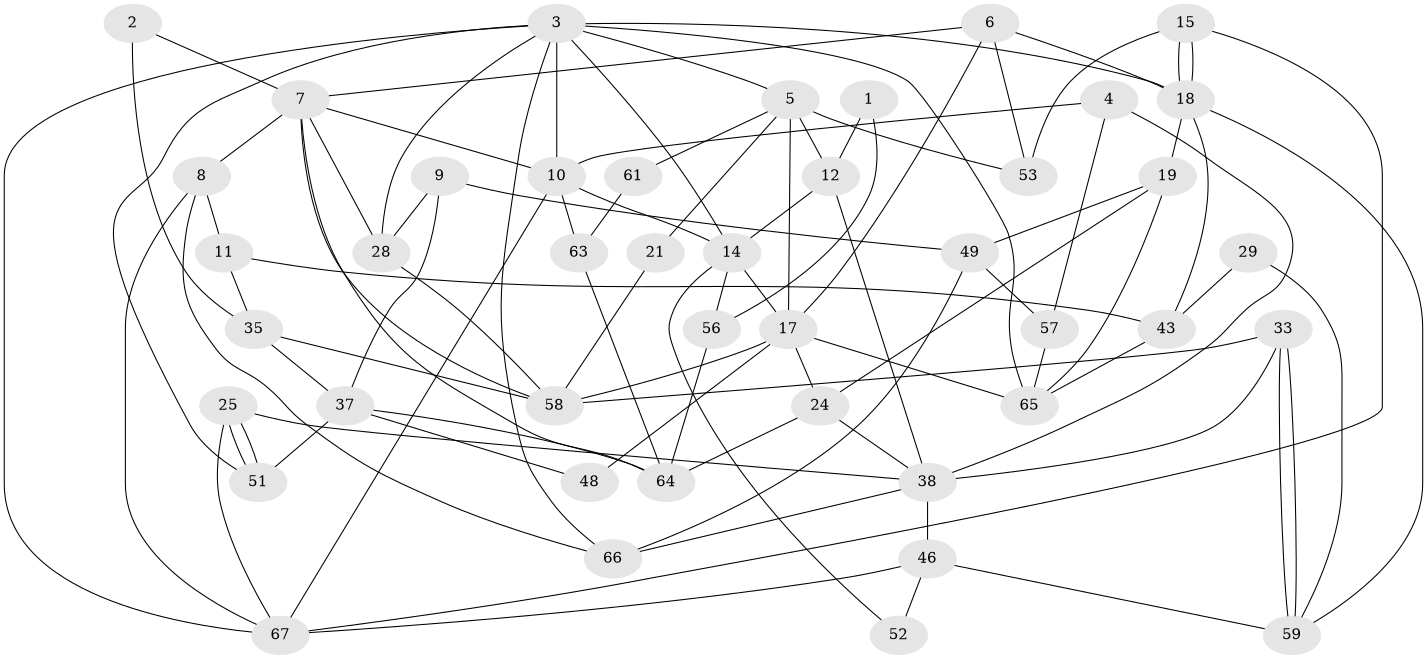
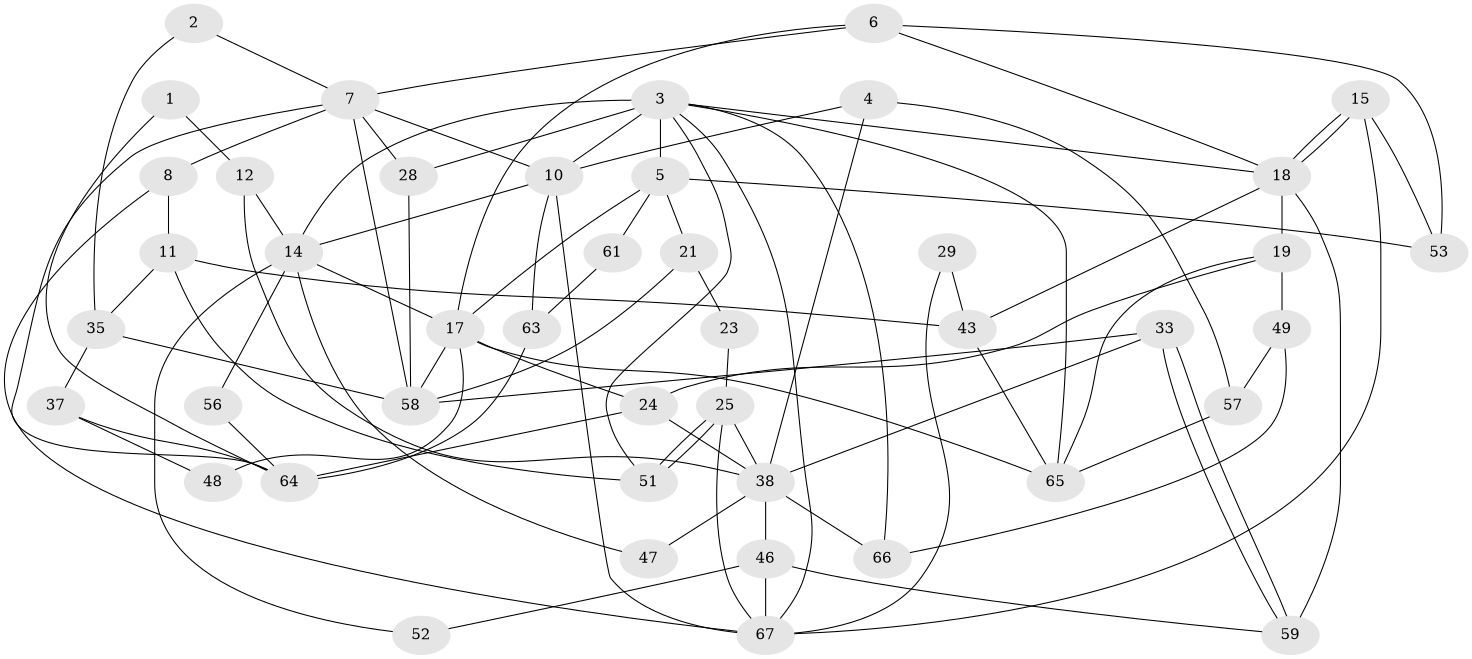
(811, 138) -> none
(440, 176) -> none
(830, 249) -> (54, 336)
none -> (730, 329)
(1342, 421) -> (949, 497)
(330, 441) -> none
(302, 444) -> (365, 435)
none -> (649, 559)
